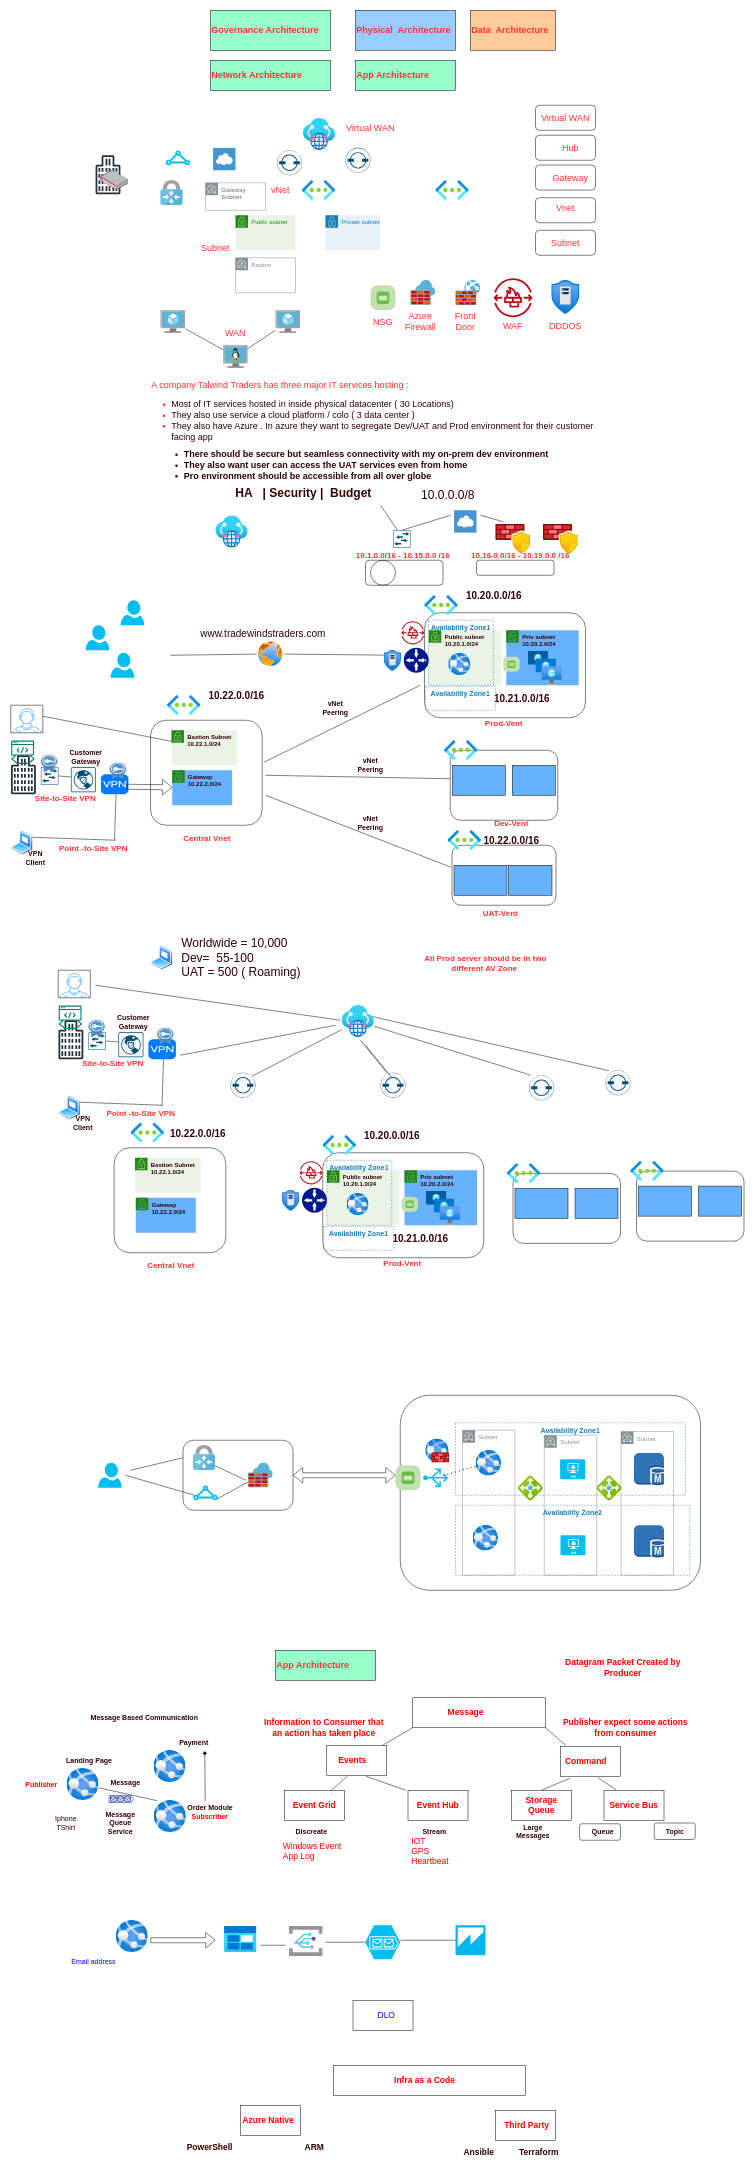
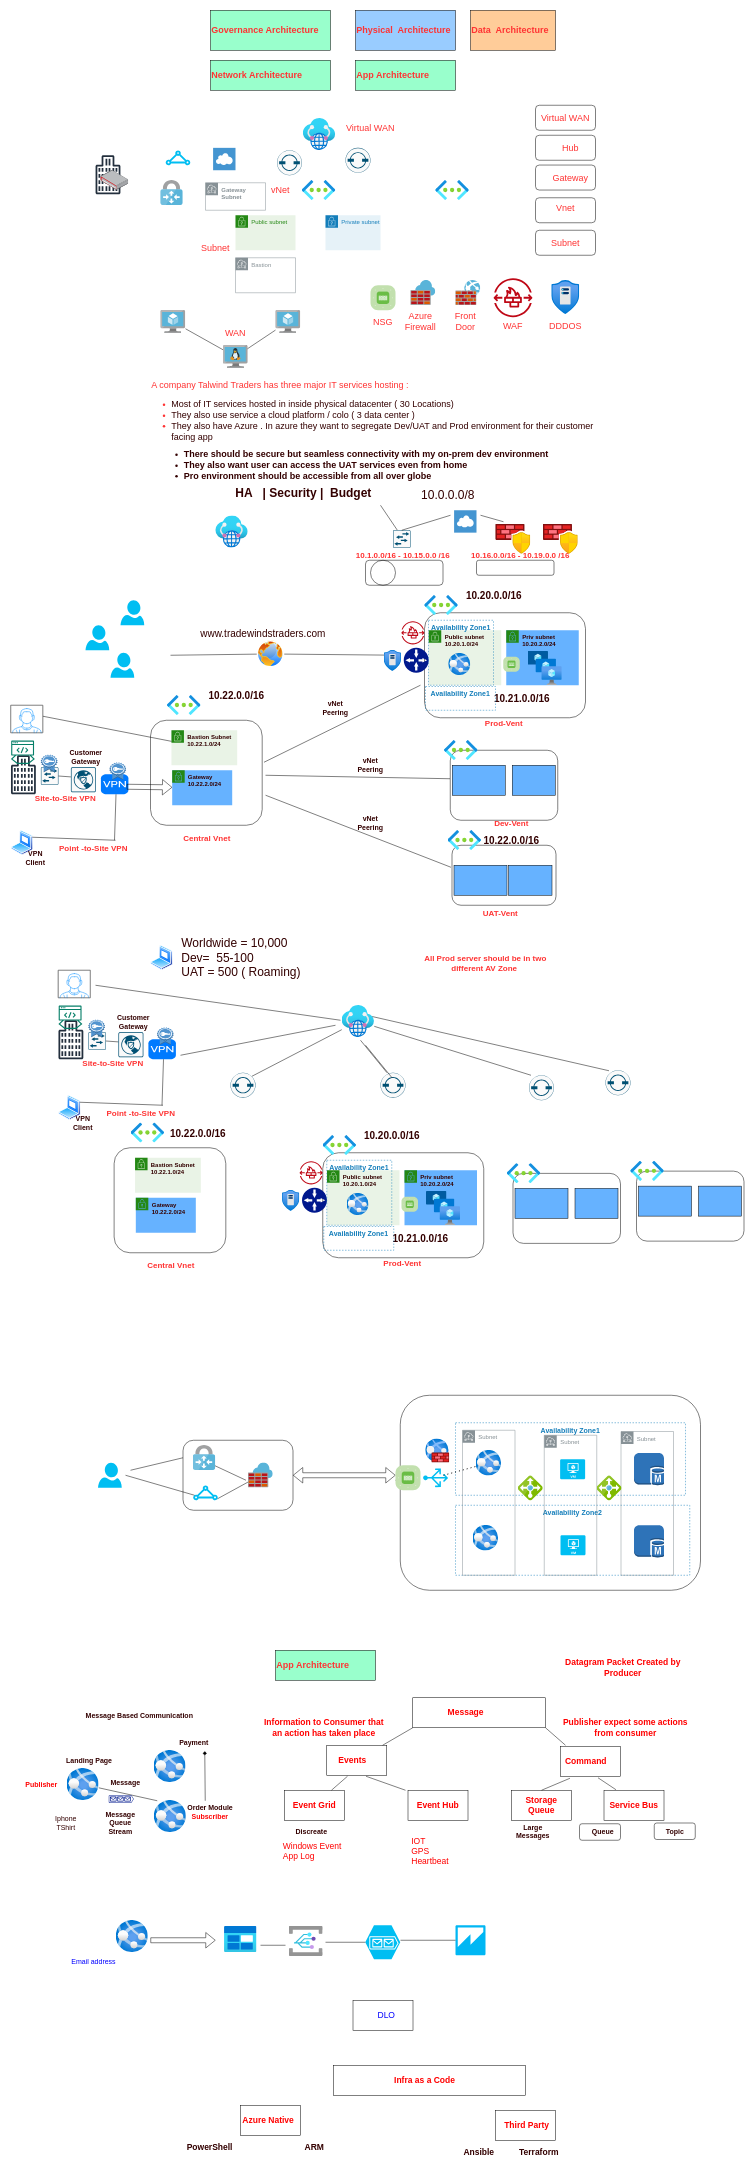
(144, 1718) -> (139, 1715)
(120, 1823) -> (120, 1823)
(434, 1831) -> none
